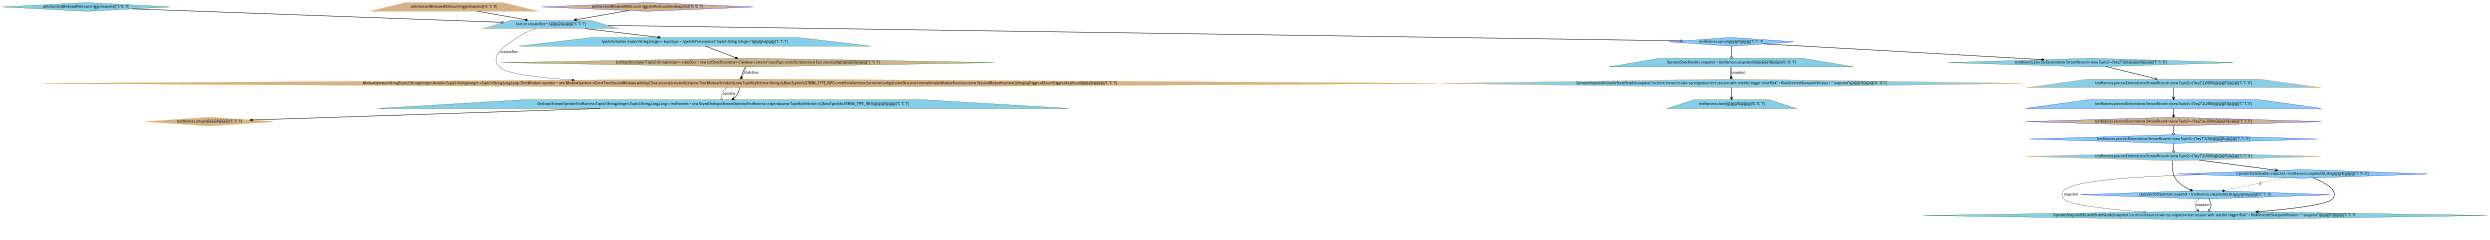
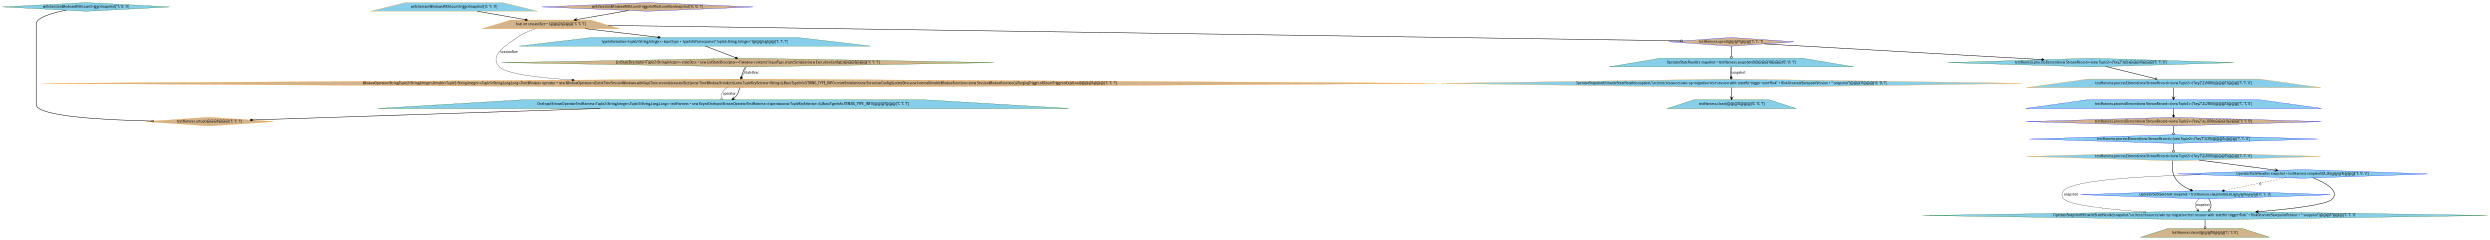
(454, 7) -> (454, 7)
(317, 16) -> (37, 106)
(551, 24) -> (551, 24)
(1731, 42) -> (1731, 42)
none -> (2205, 233)
